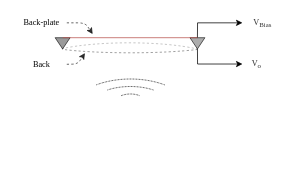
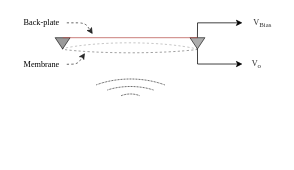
(42, 64) -> (42, 64)
